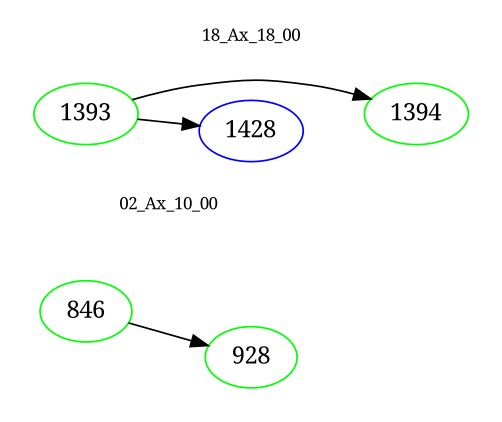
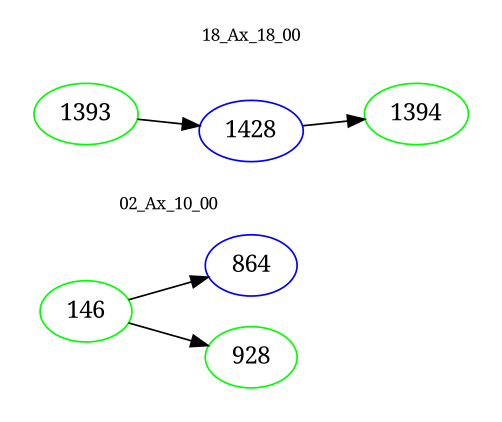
(243, 81) -> (325, 123)
none -> (251, 265)
(86, 311) -> (86, 311)
